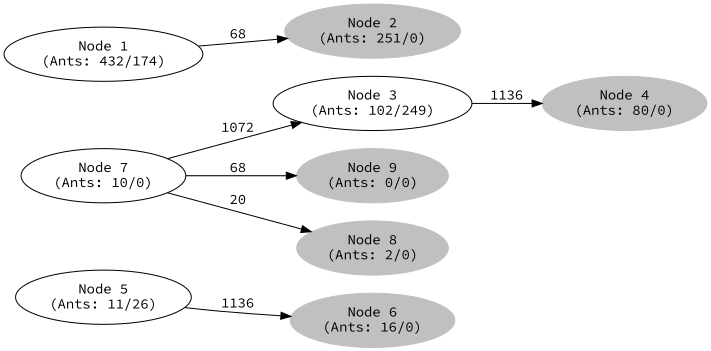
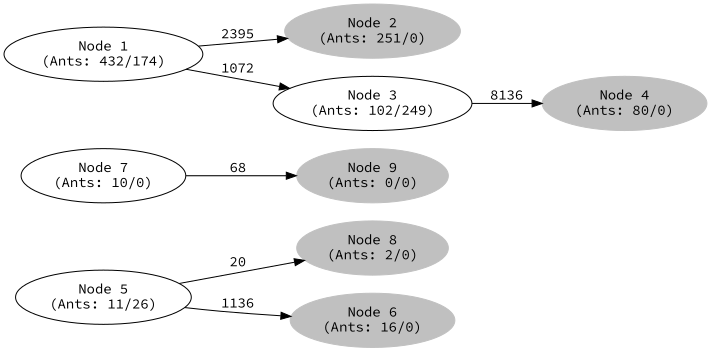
(238, 35) -> (238, 35)
(507, 96) -> (507, 96)
(229, 142) -> (233, 78)
(234, 211) -> (237, 273)
